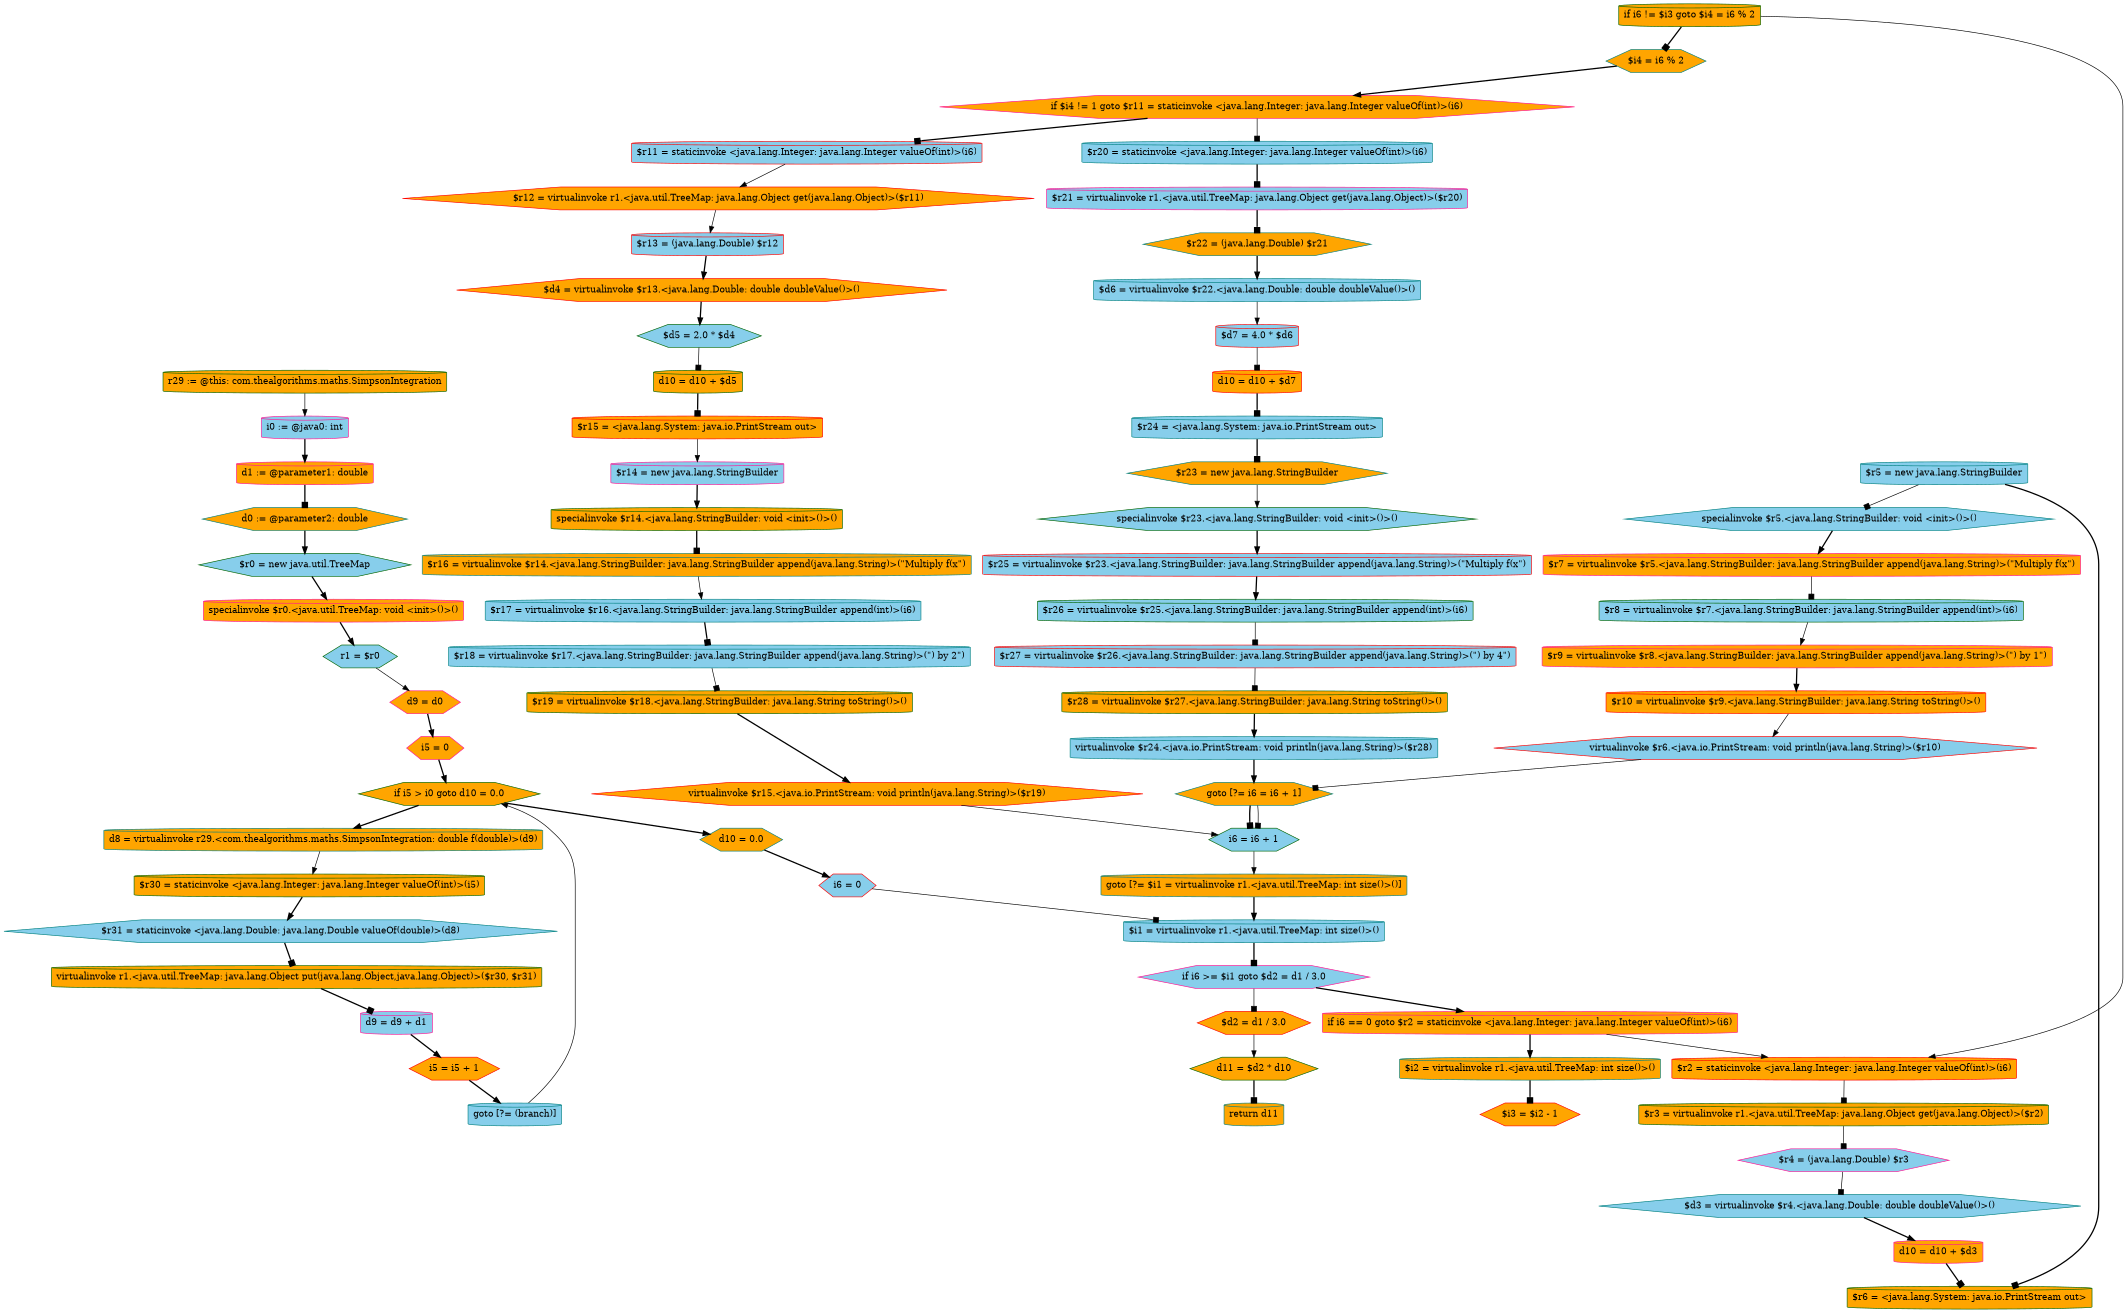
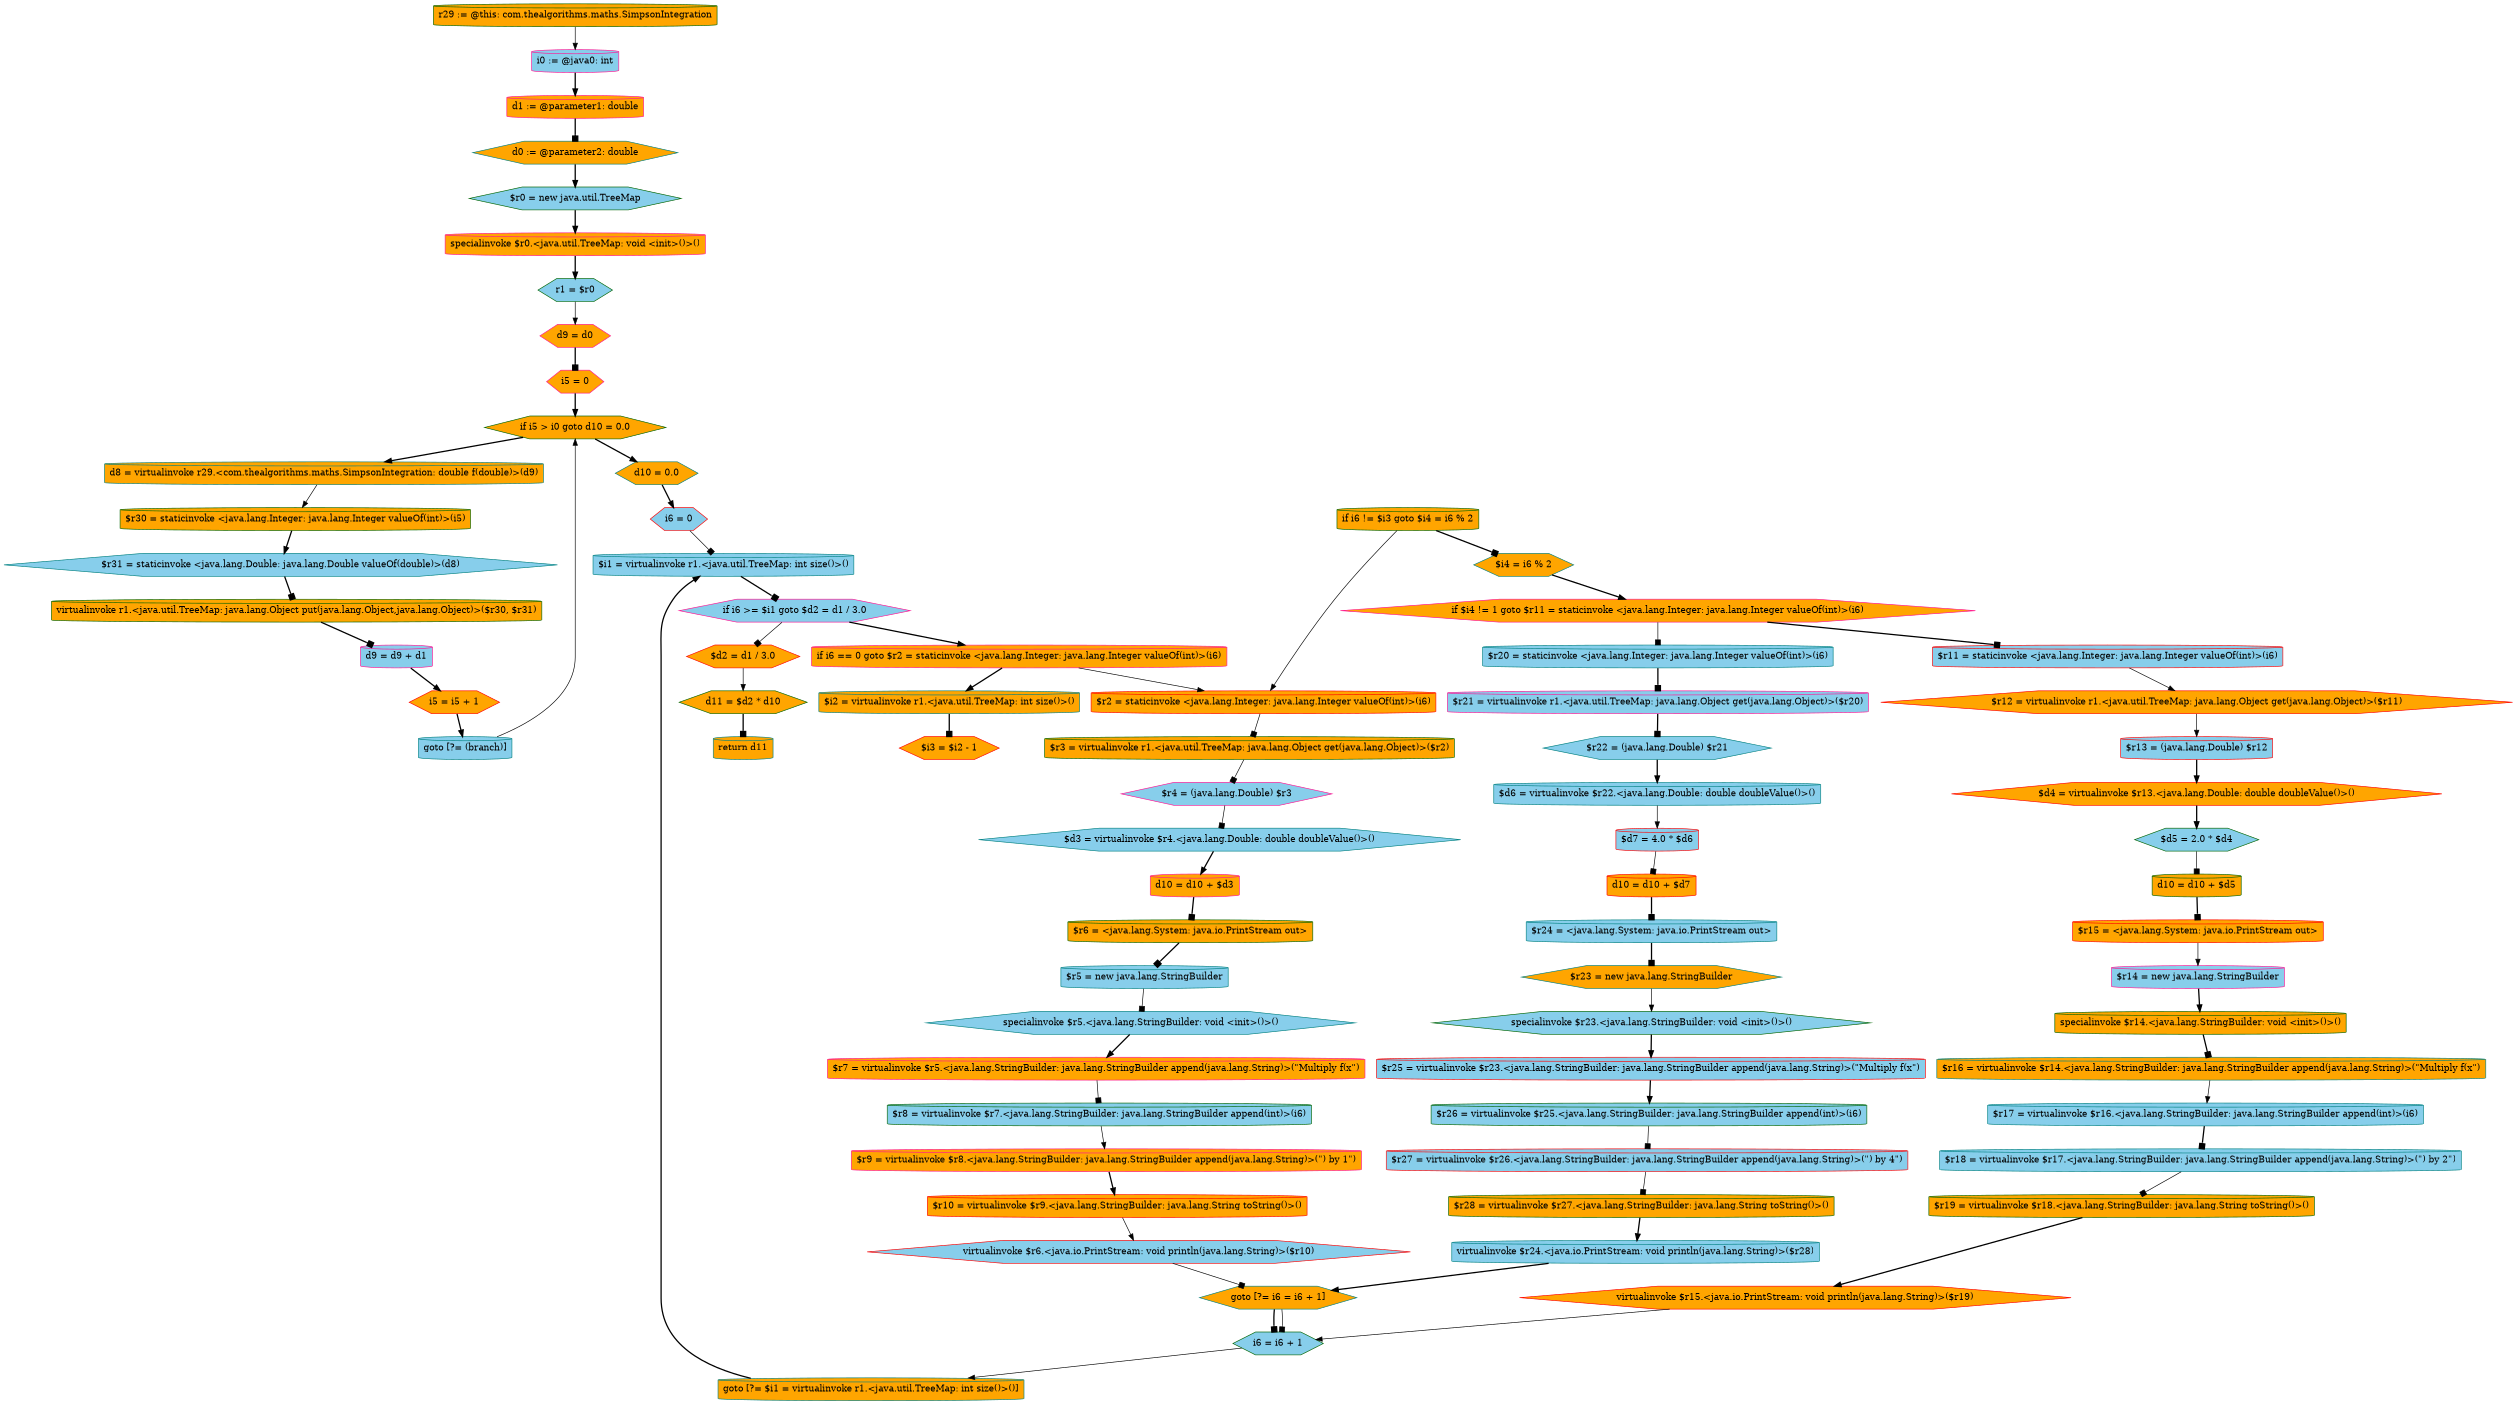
(1257, 244) -> (1657, 748)
(429, 722) -> (575, 356)
(2099, 879) -> (1170, 952)
